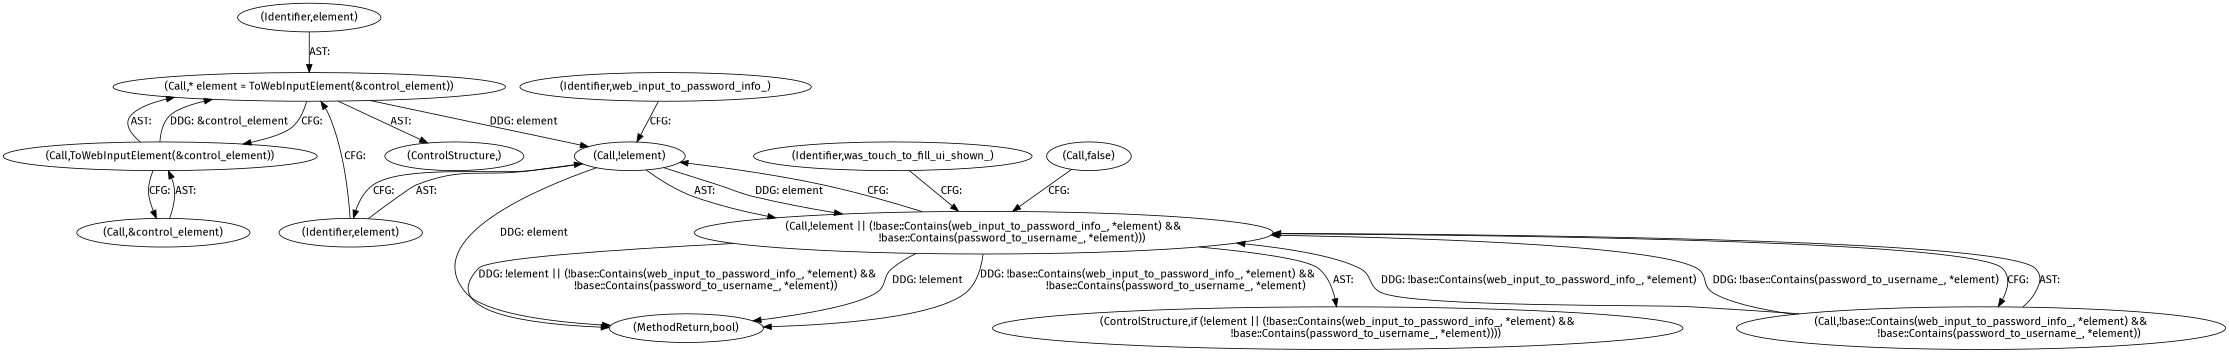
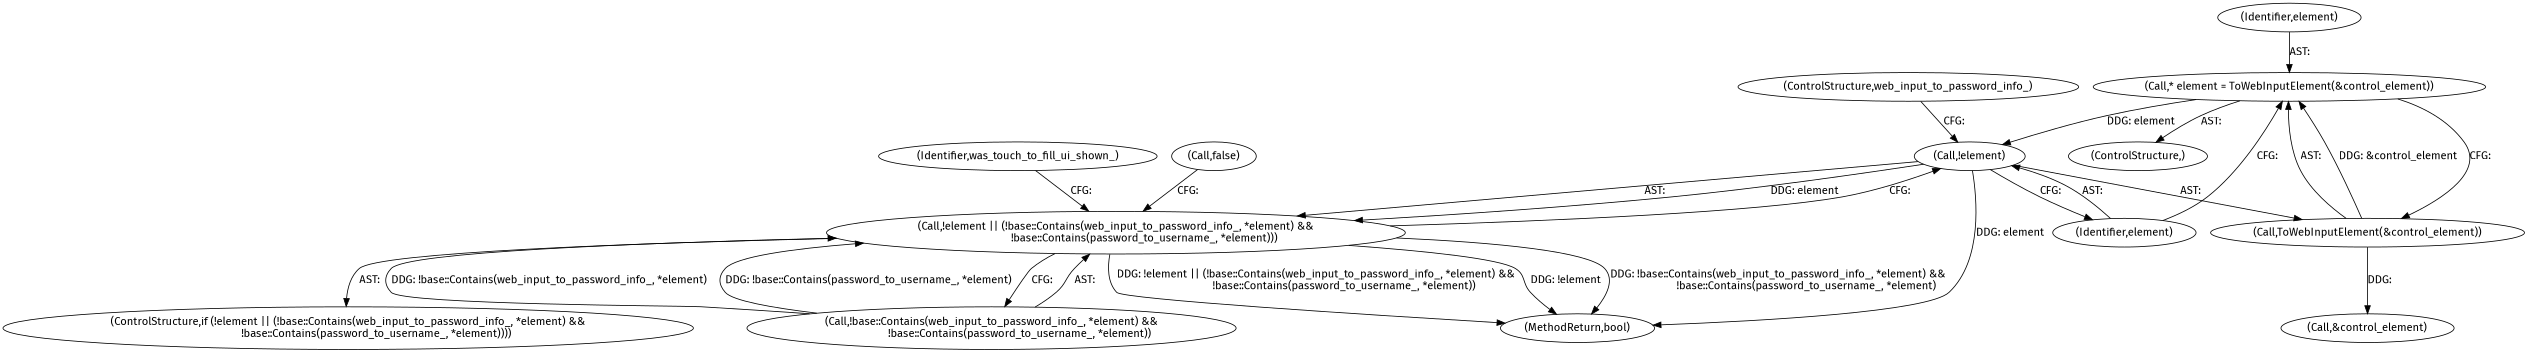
(666, 87) -> (1908, 87)
(161, 191) -> (2381, 280)
(174, 198) -> (2154, 192)
